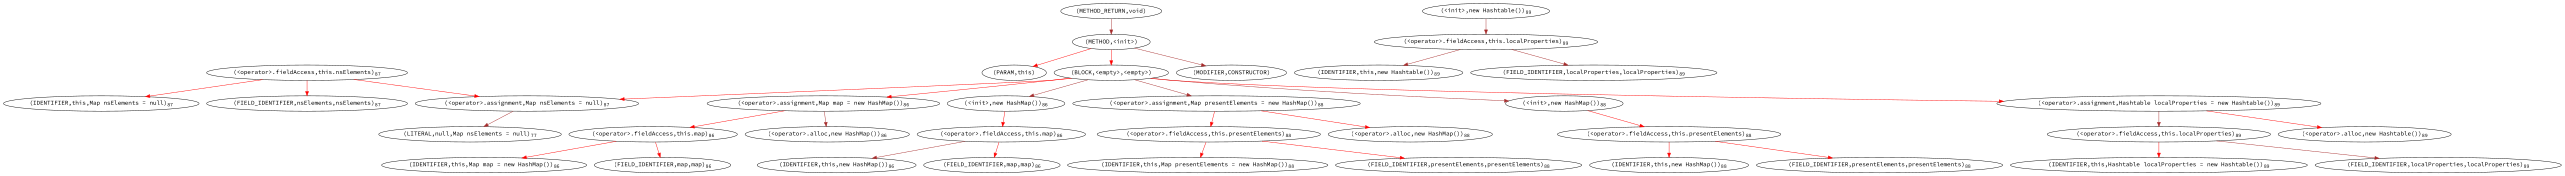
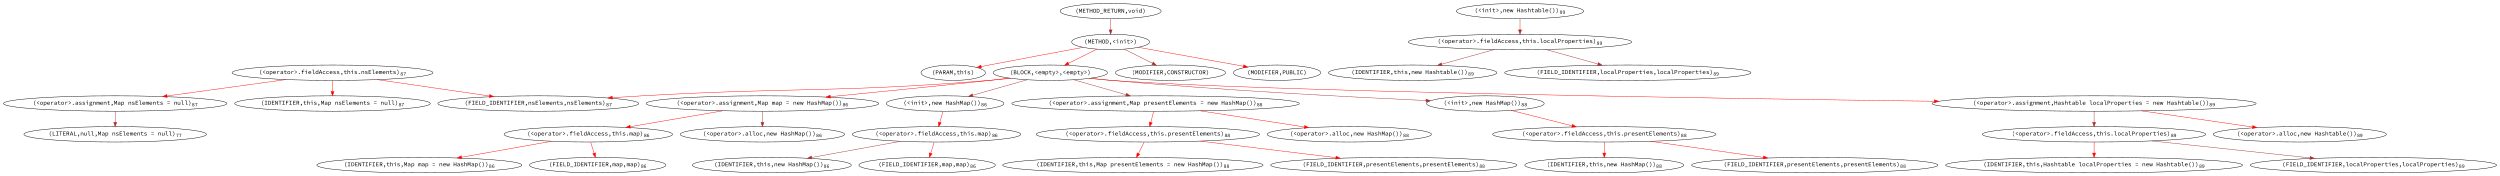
none -> (1277, 73)
(848, 90) -> (812, 90)
